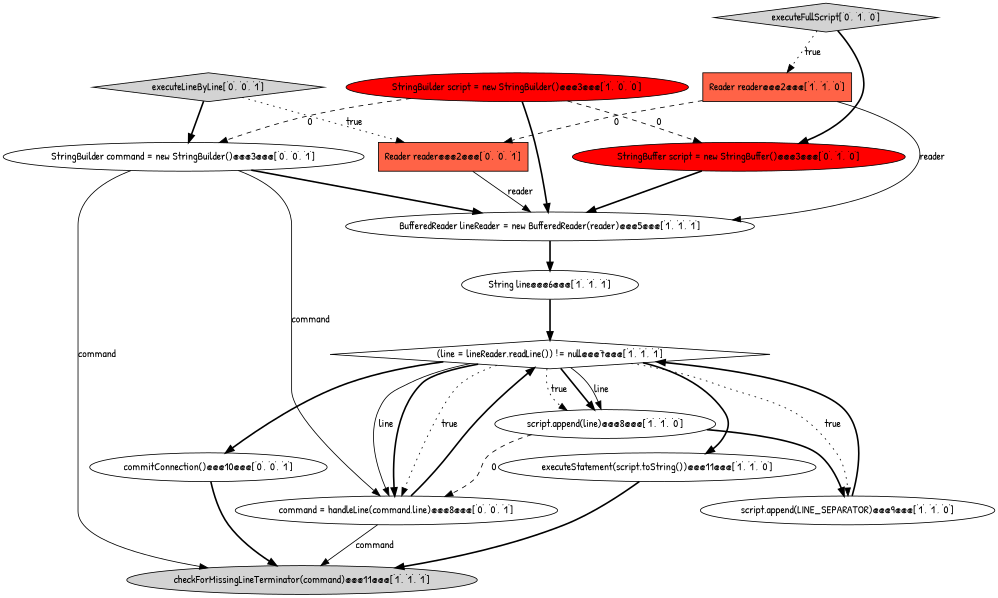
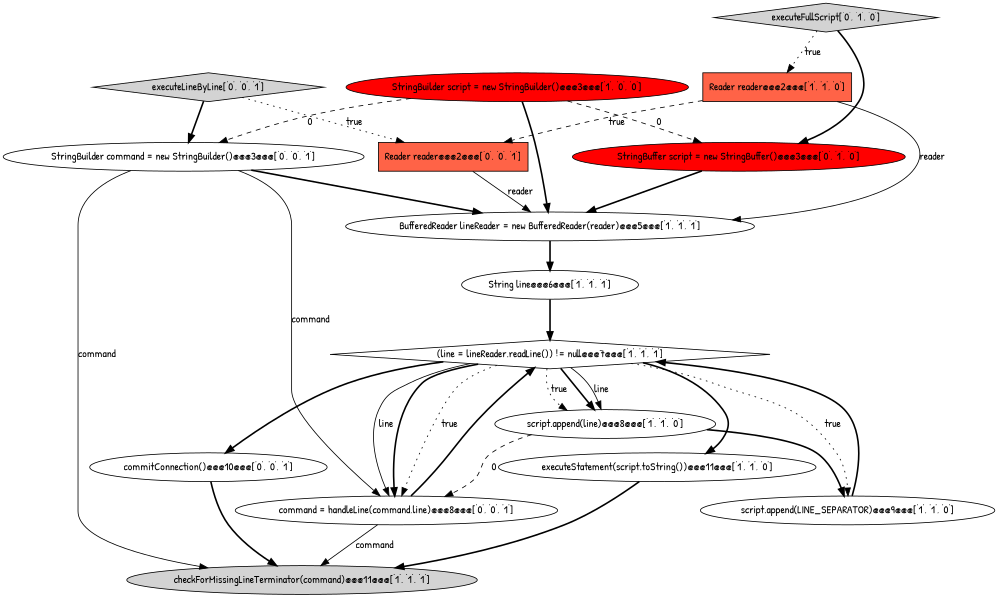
(617, 122) -> (617, 122)
